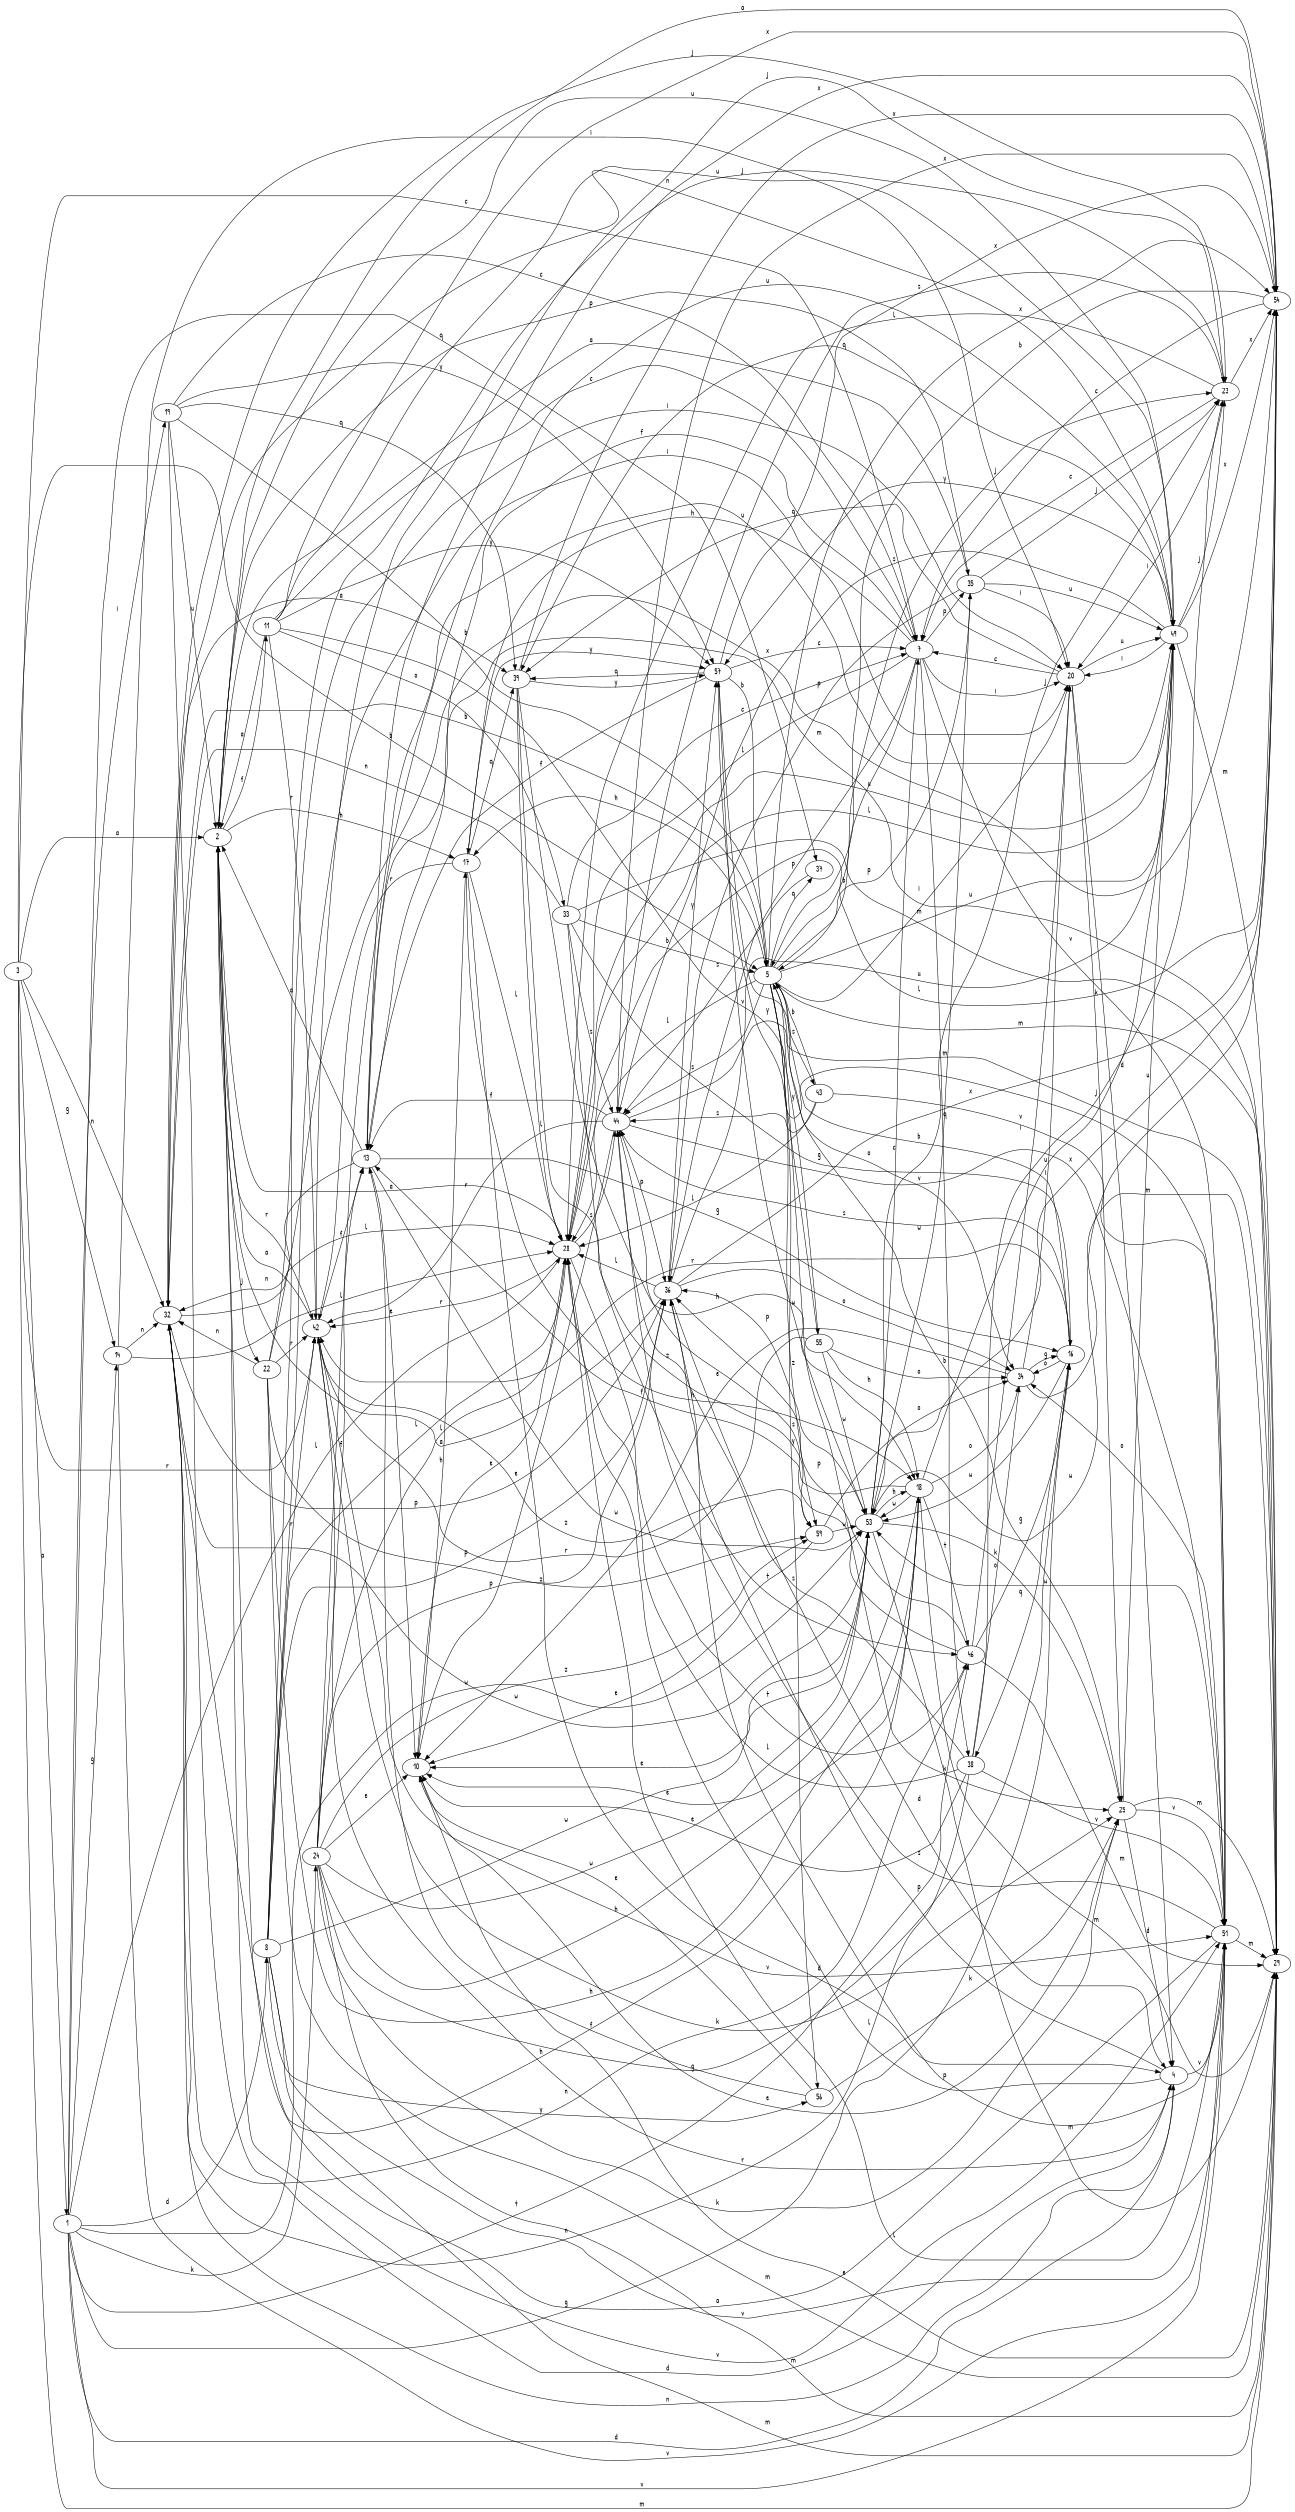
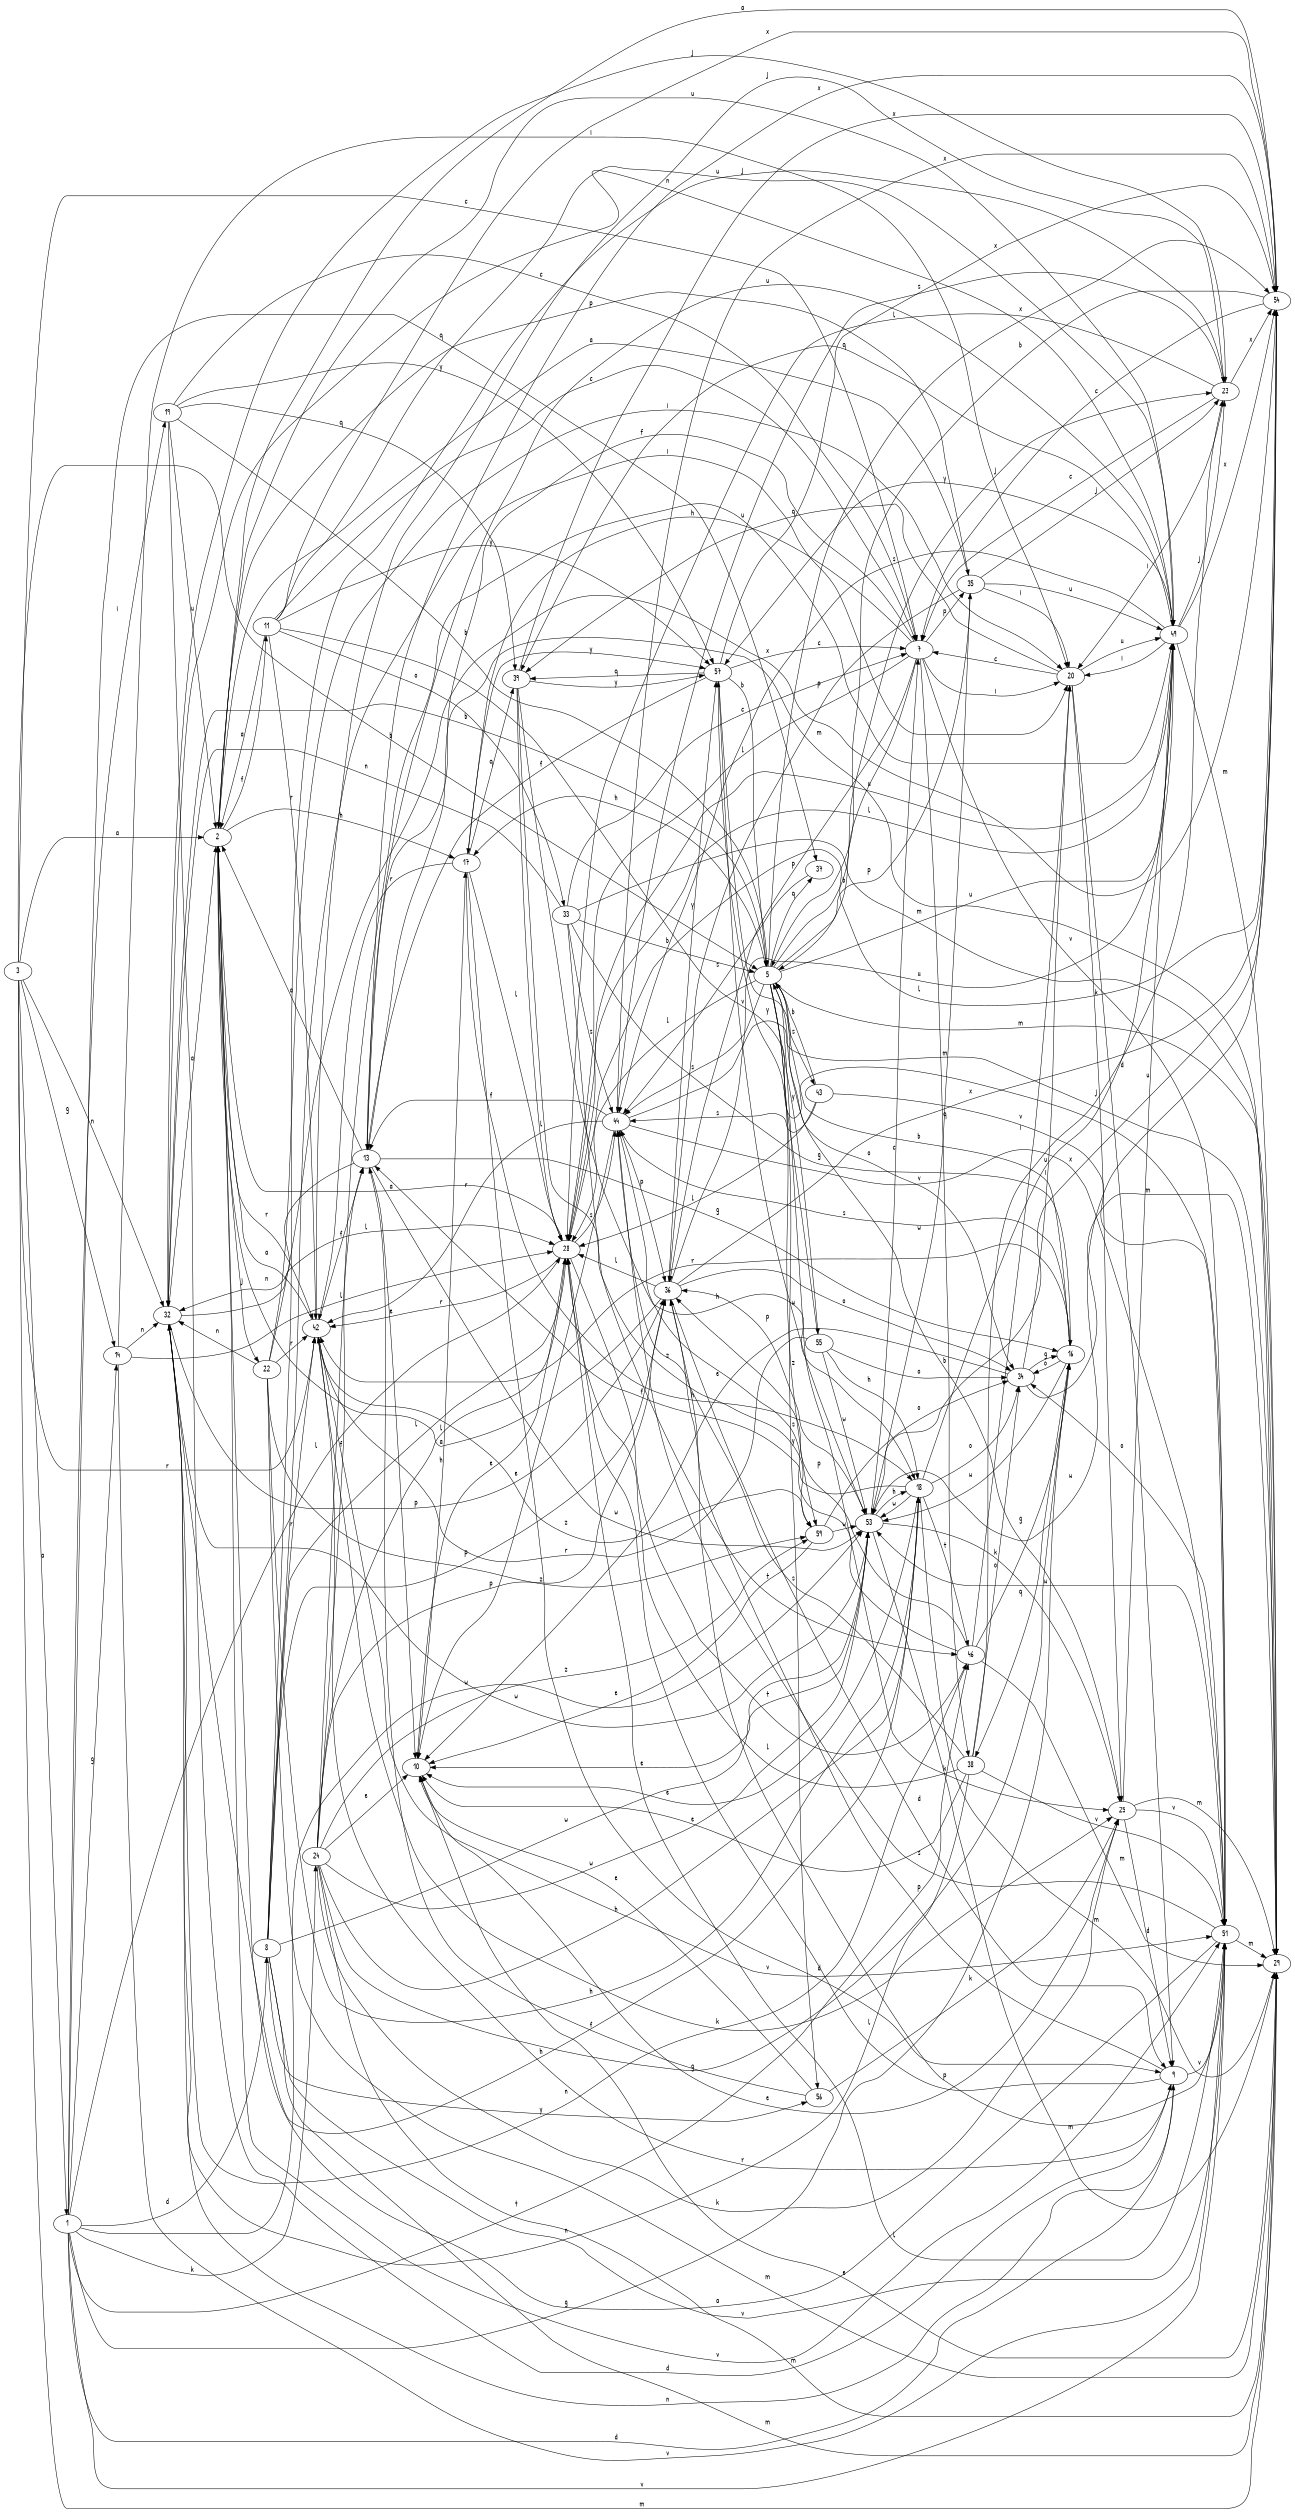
(194, 692) -> (193, 1068)
(944, 878) -> none
(981, 944) -> none
(1174, 2076) -> (1174, 2076)
